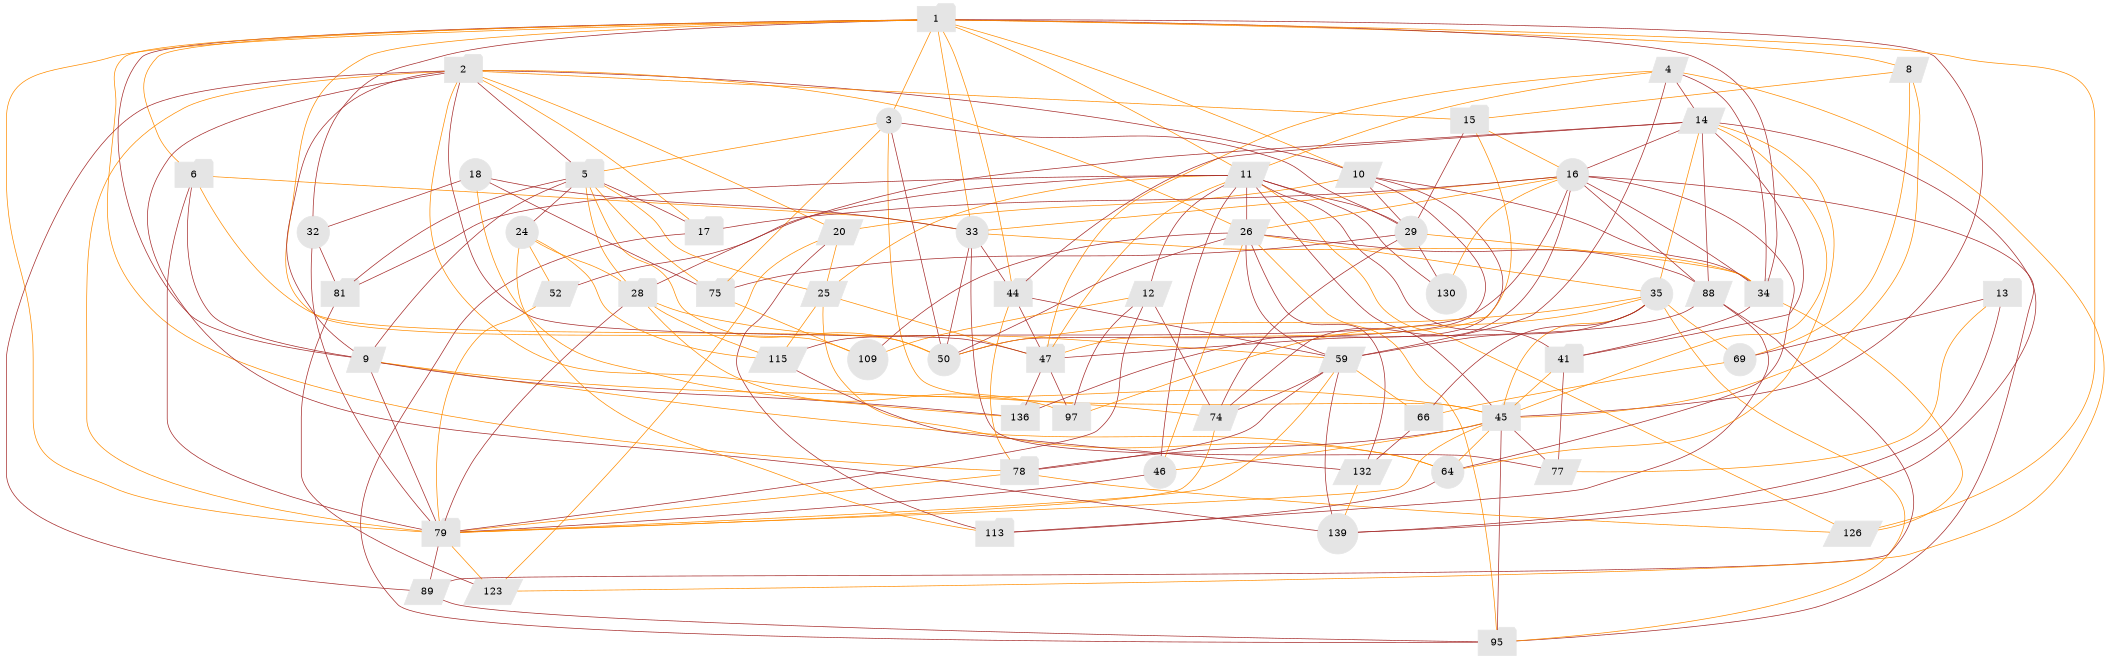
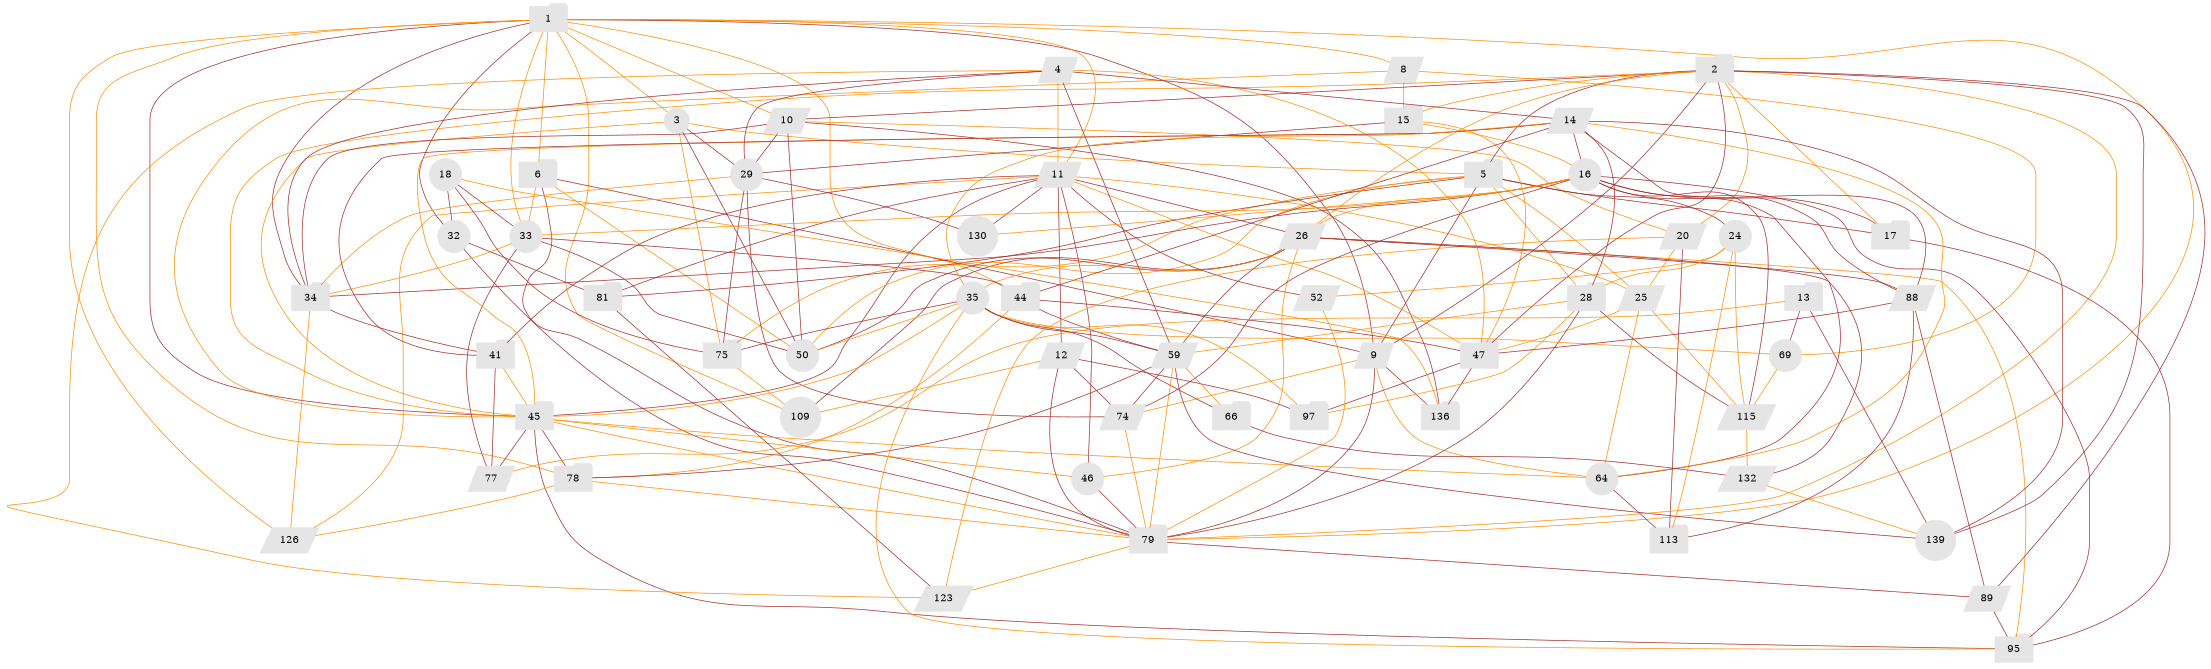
(1332, 200) -> (871, 85)
none -> (849, 324)
(695, 328) -> (1662, 362)
(1611, 381) -> (1766, 387)
(1063, 444) -> (1747, 448)
